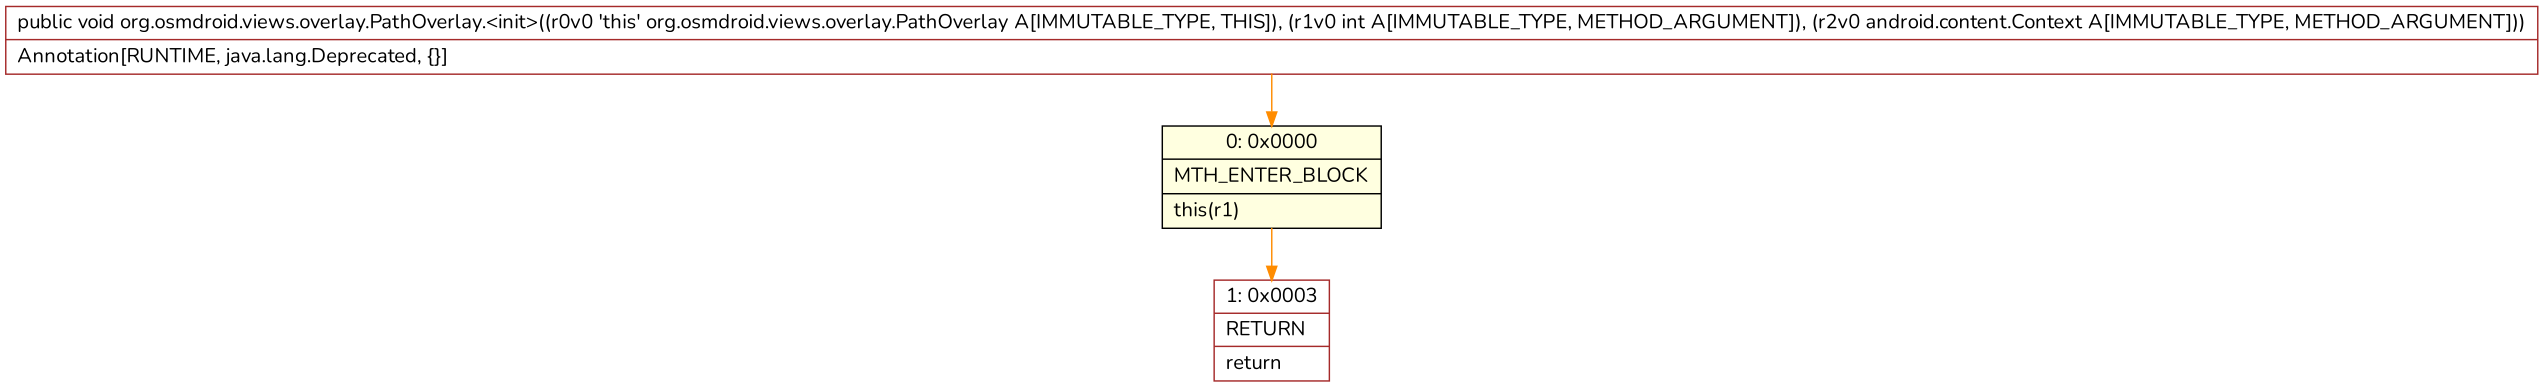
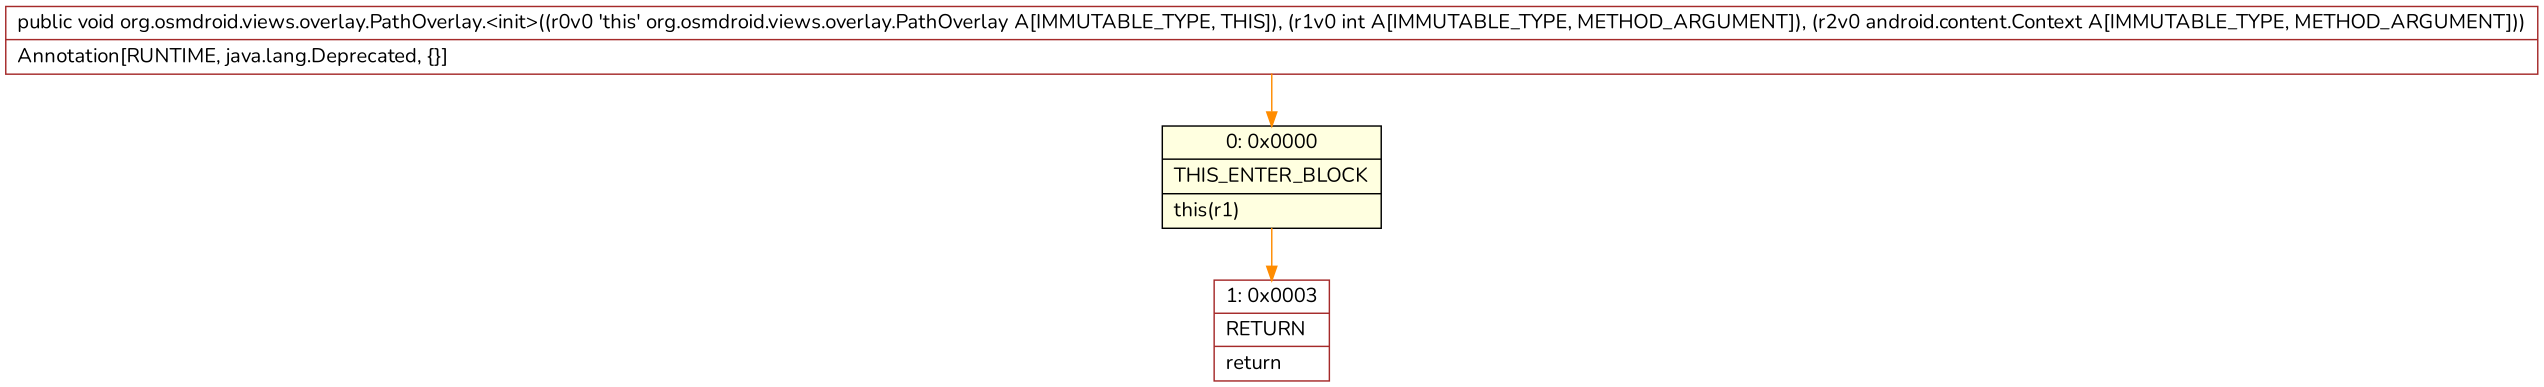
(1272, 176) -> (1272, 176)
